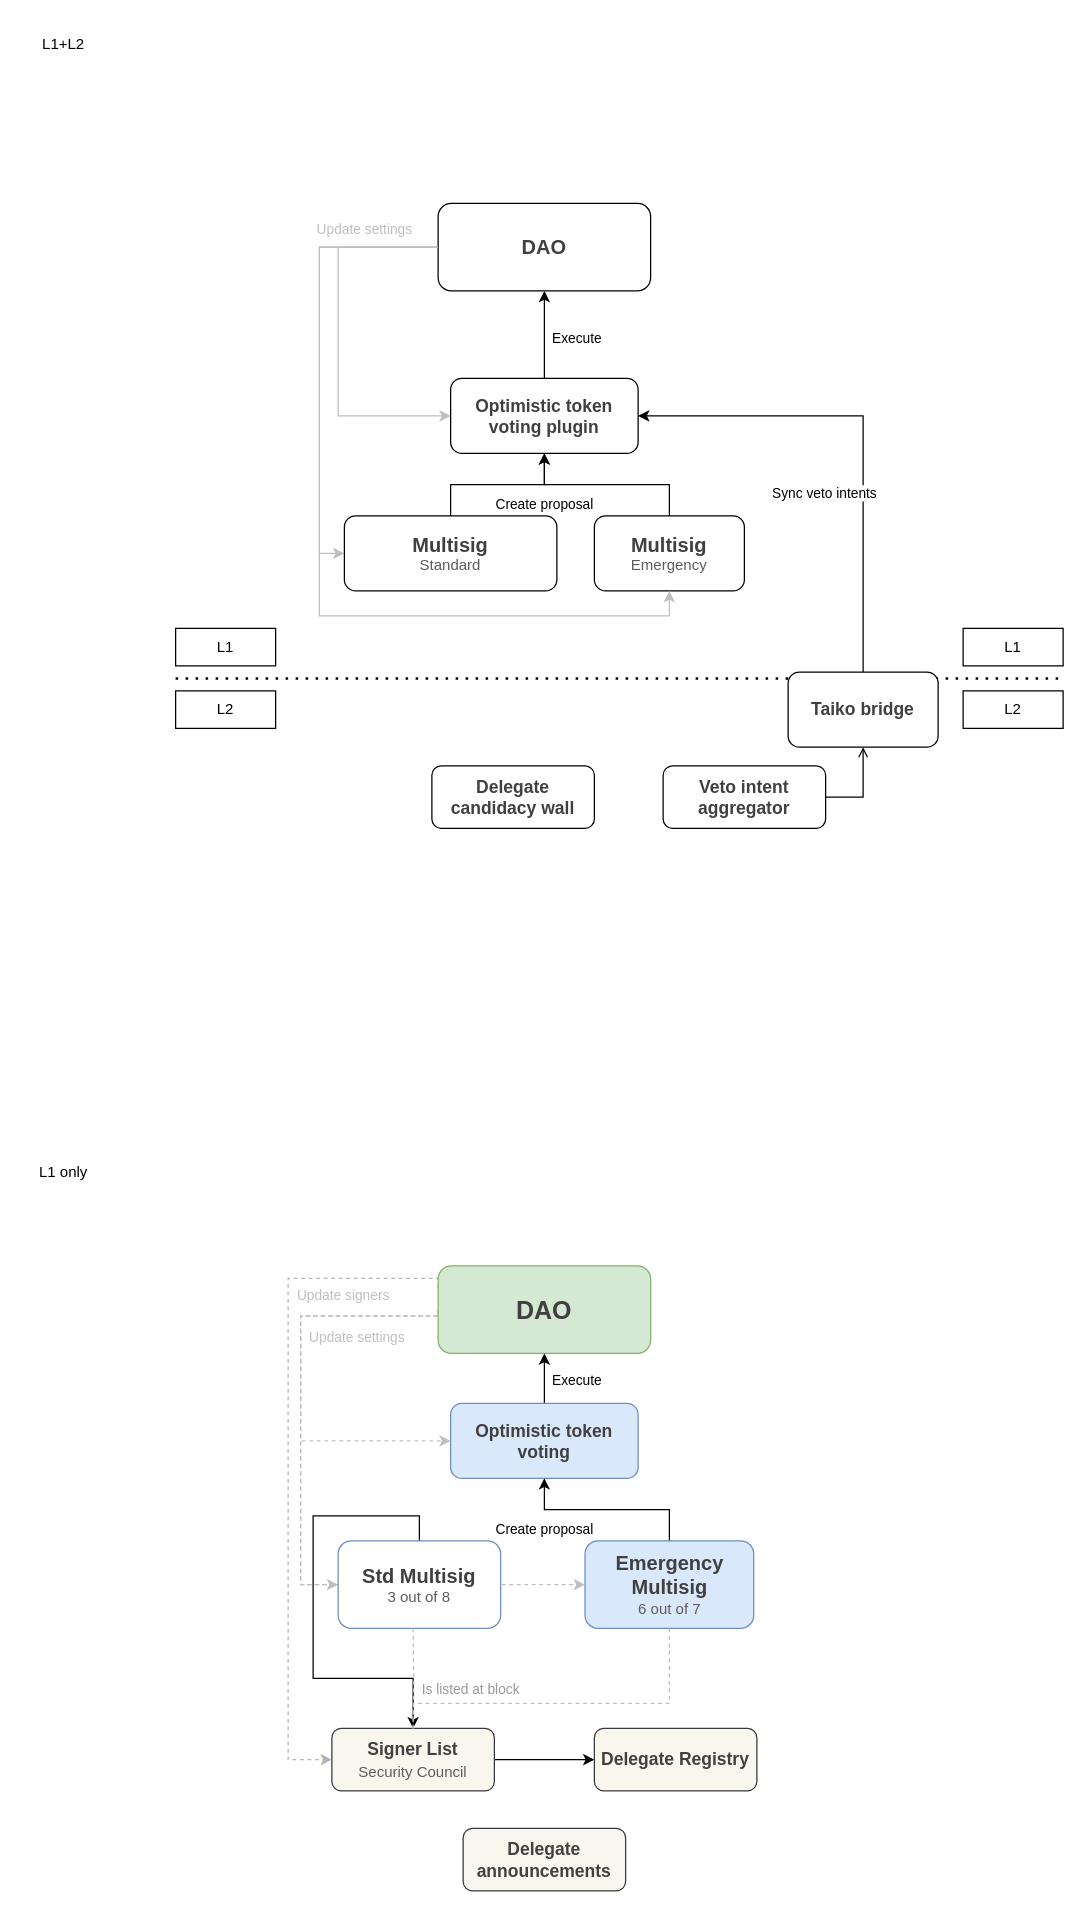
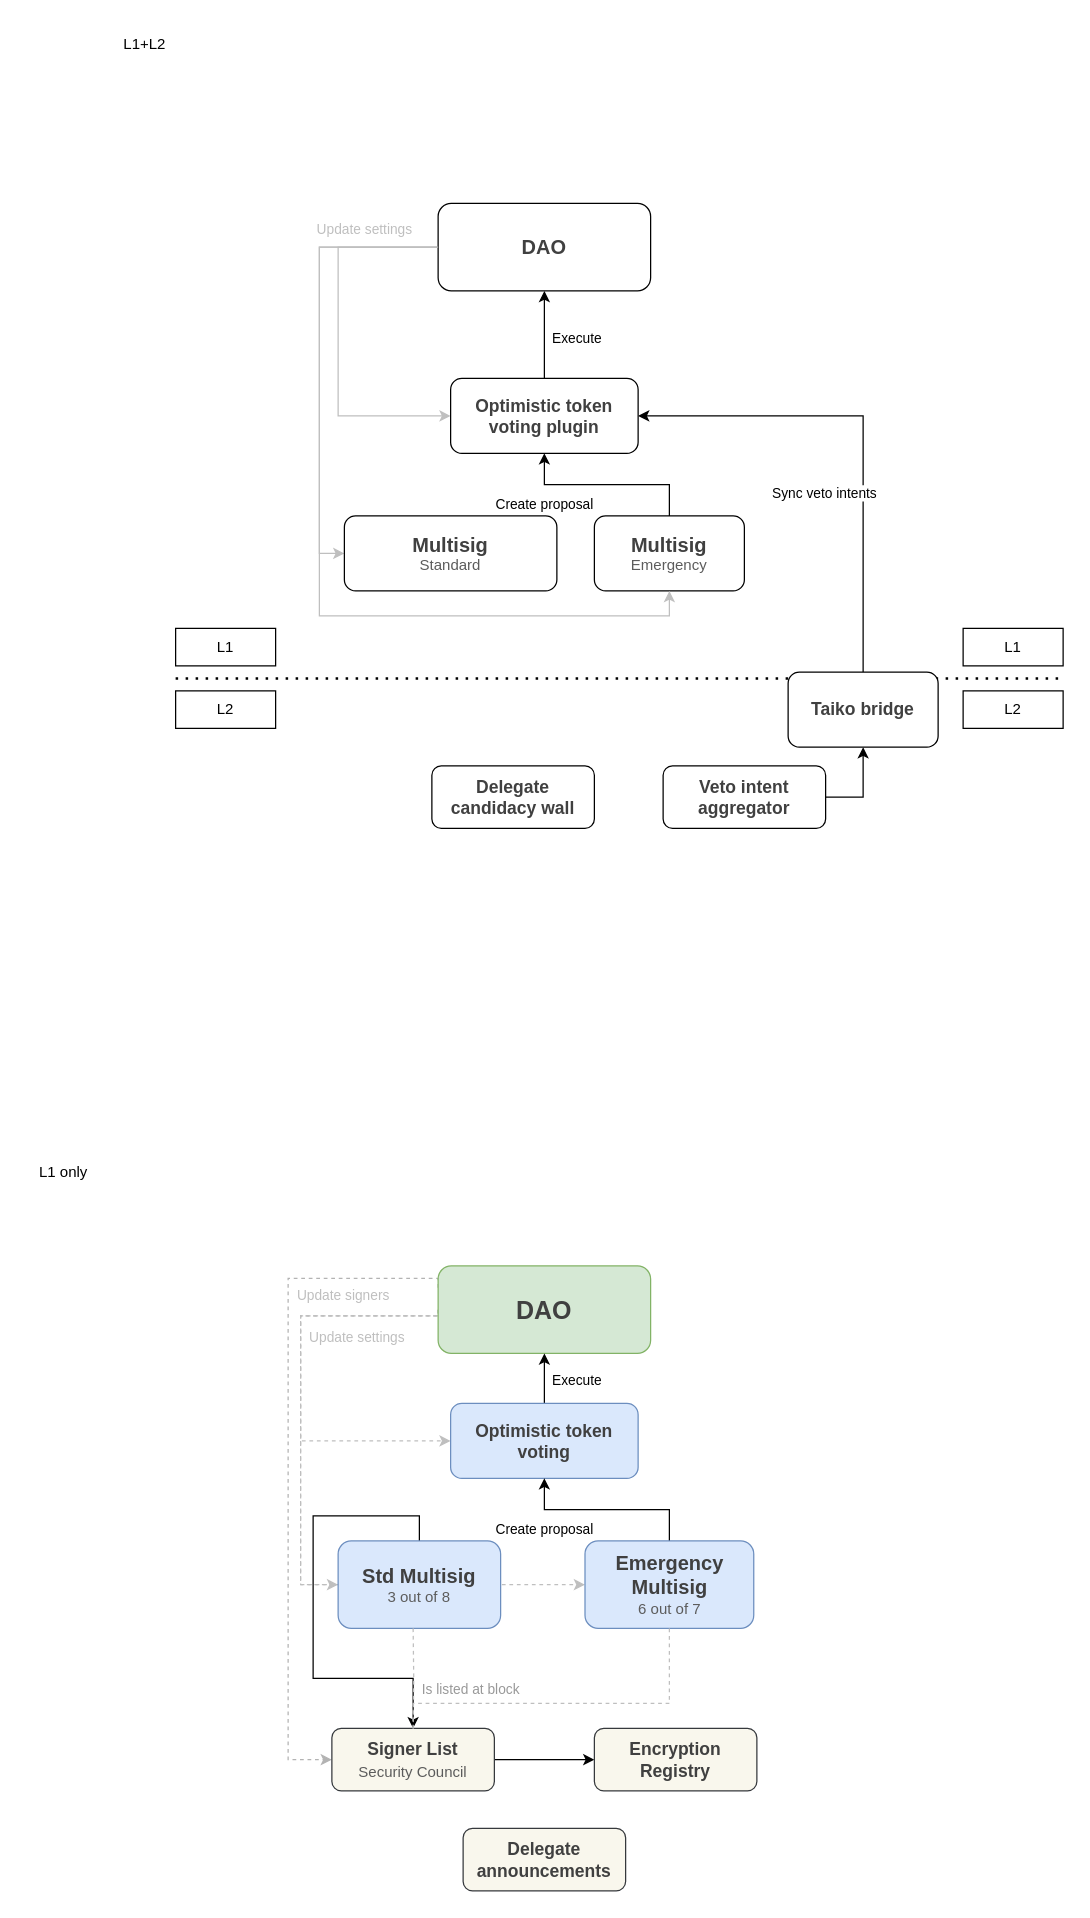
(63, 44) -> (144, 44)
(480, 484) -> none
(863, 755) -> (863, 757)
(419, 1584) -> (419, 1584)
(676, 1759) -> (676, 1759)
